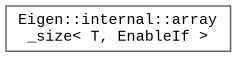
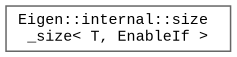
(118, 29) -> (118, 29)
